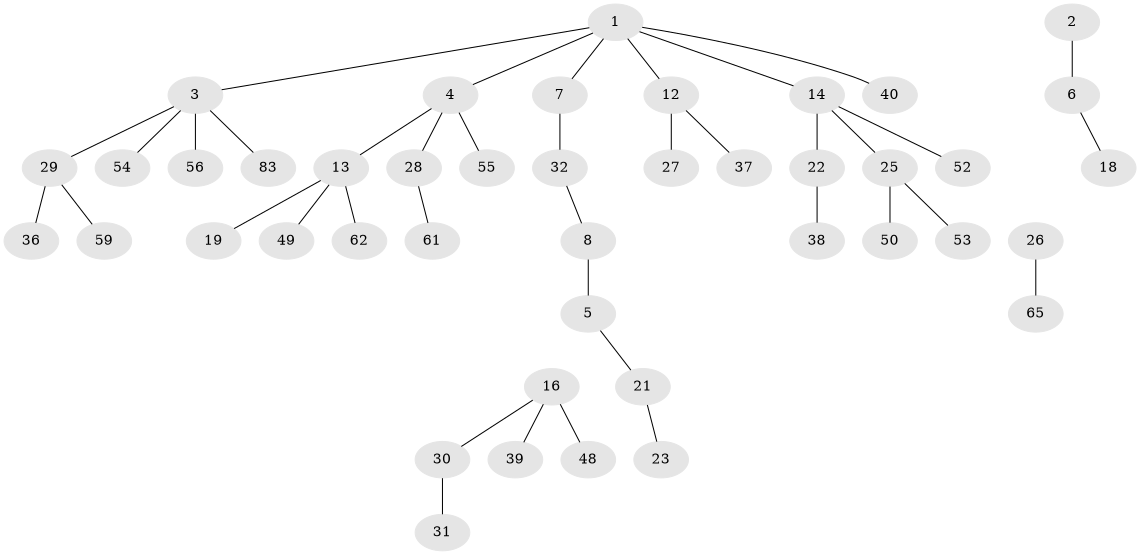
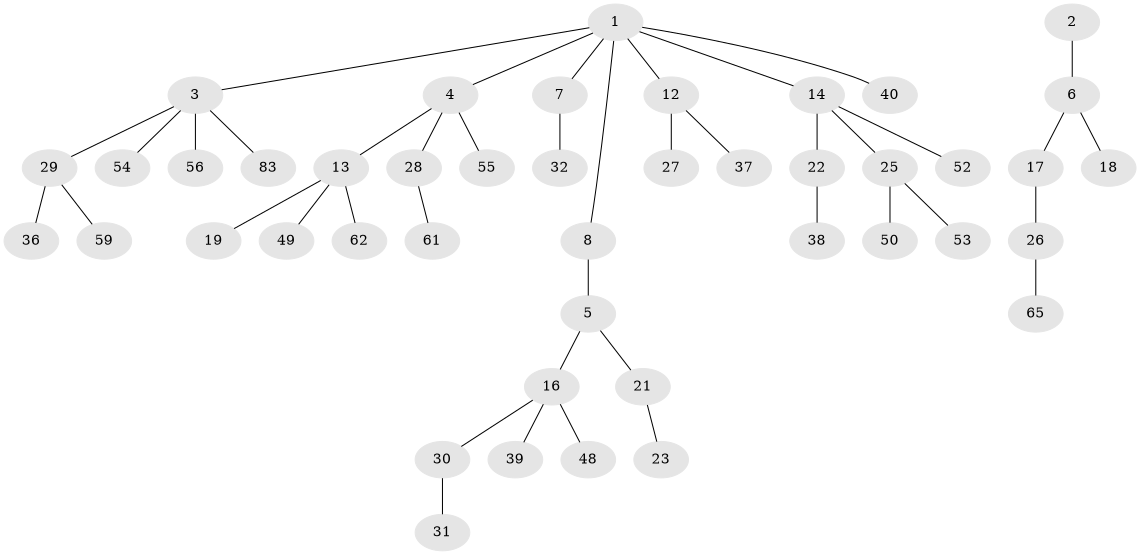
none -> (1036, 168)
(574, 205) -> (603, 132)
none -> (570, 350)
